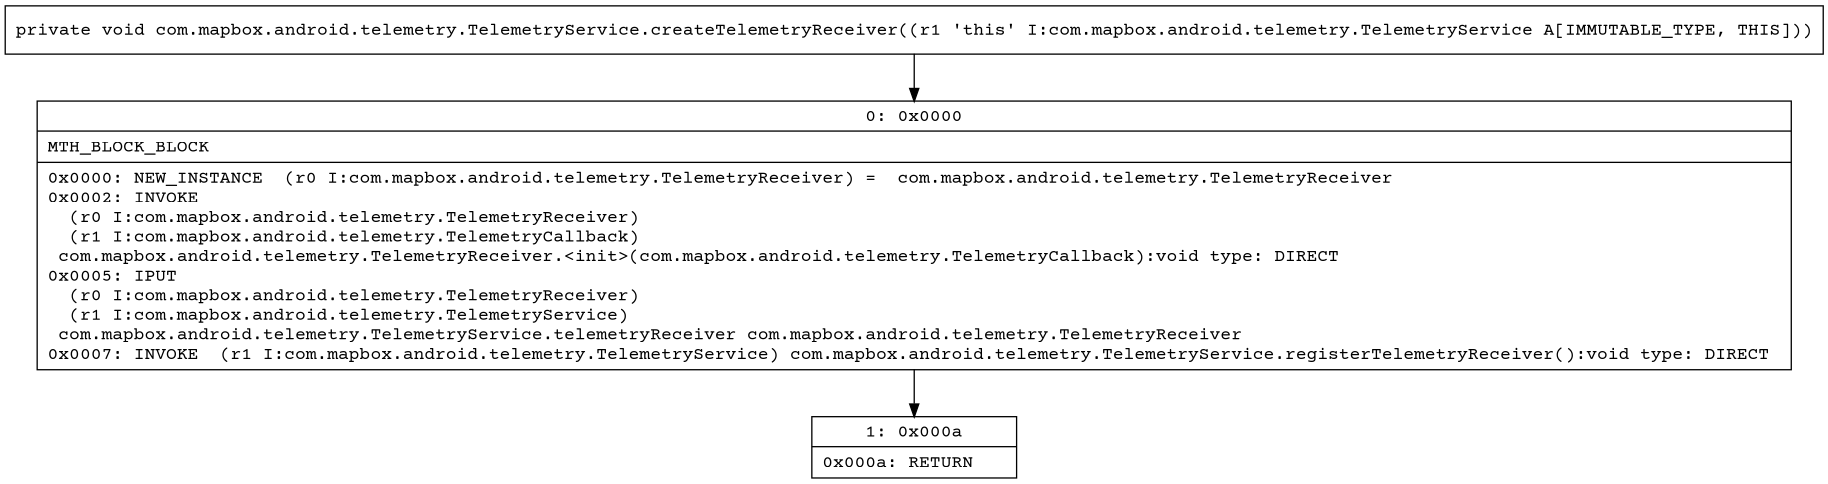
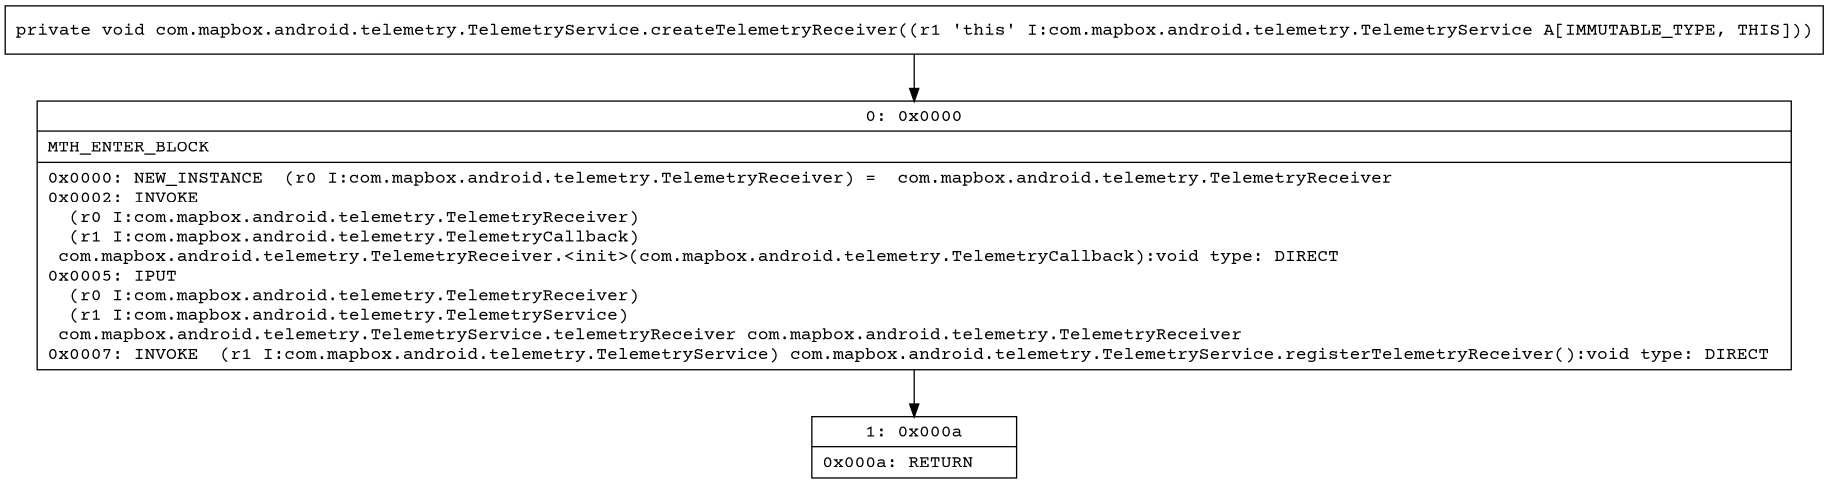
(128, 146) -> (128, 146)
